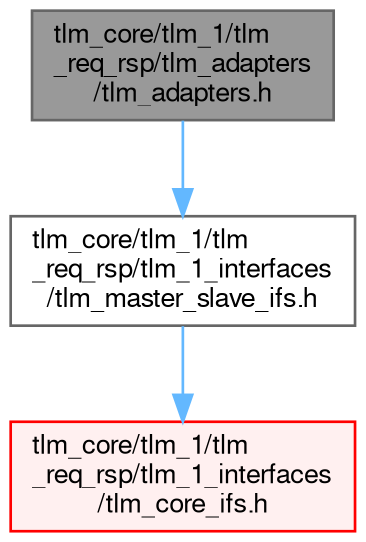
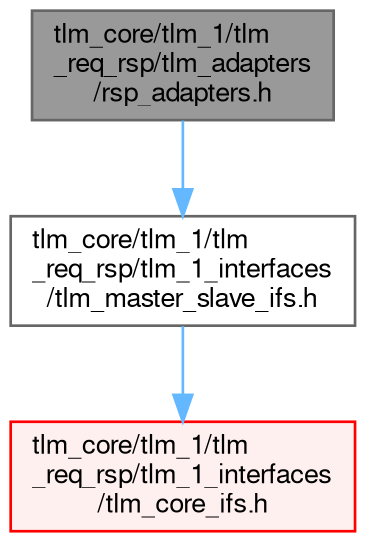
(183, 65) -> (183, 65)
